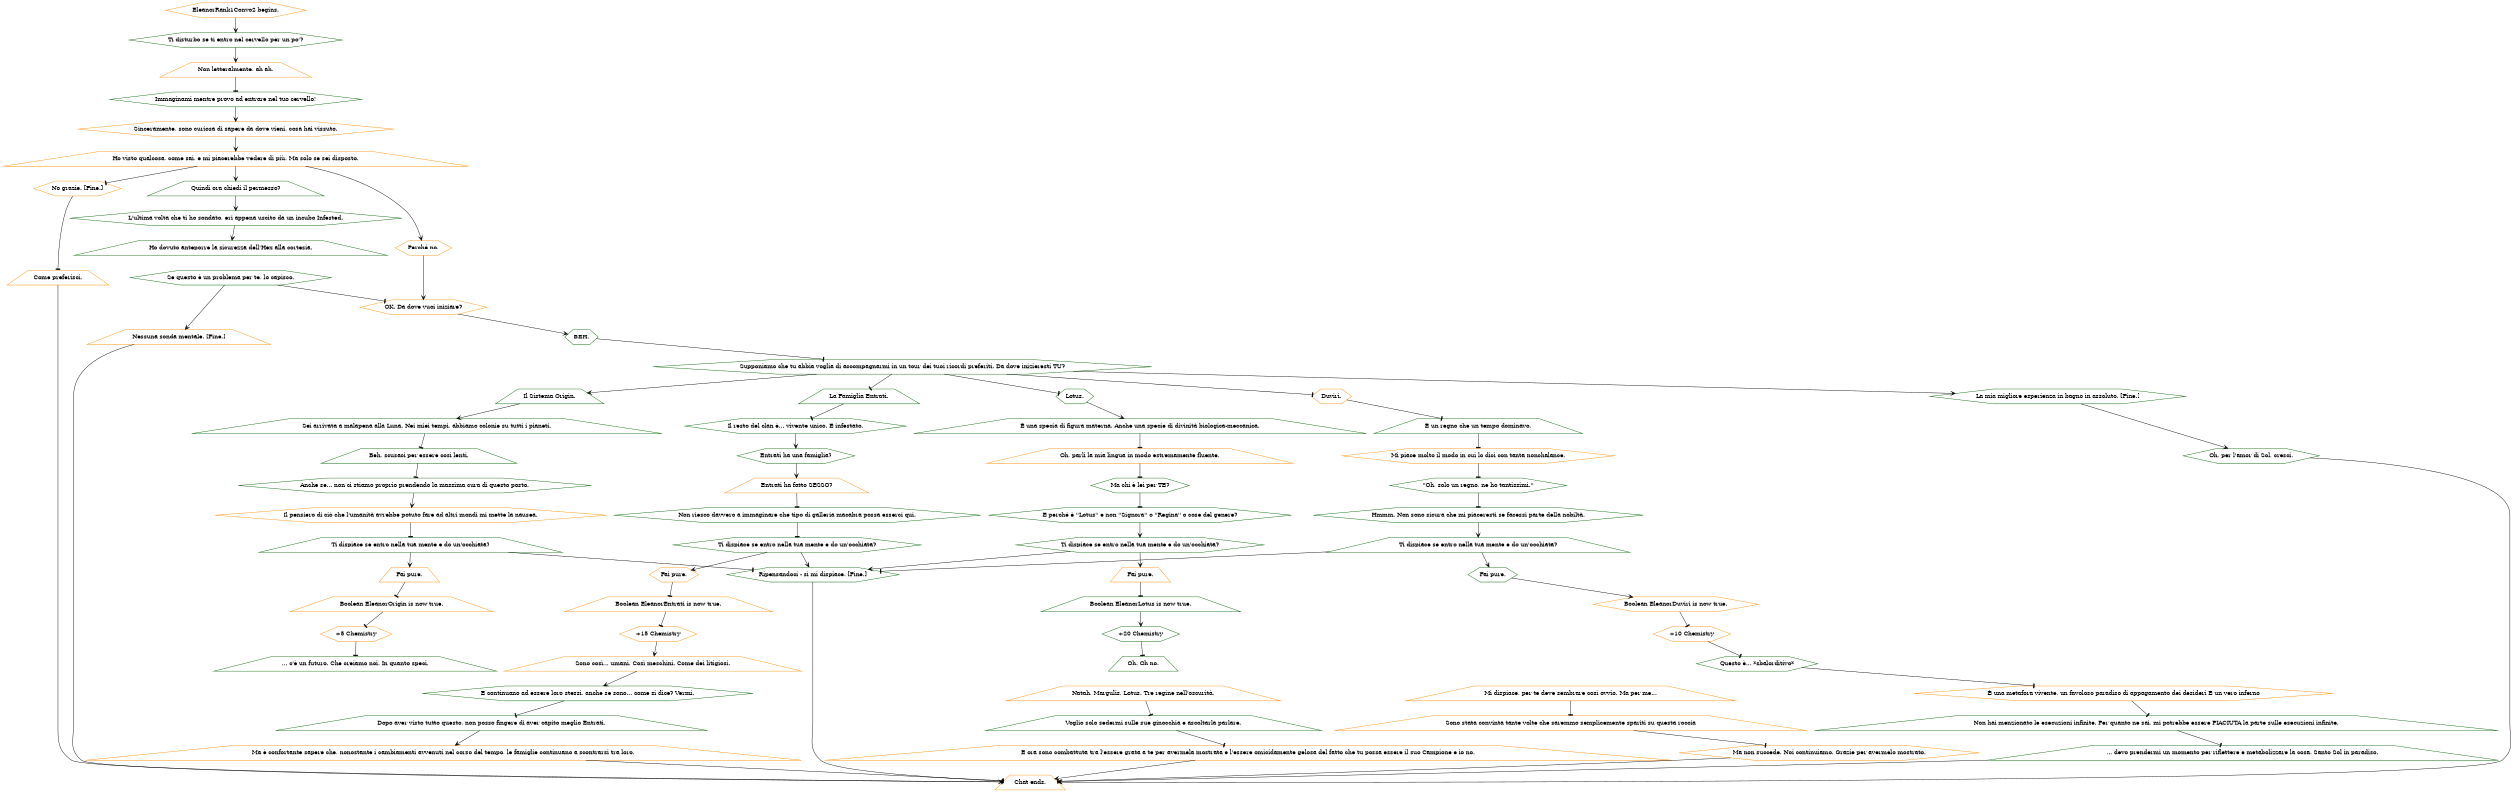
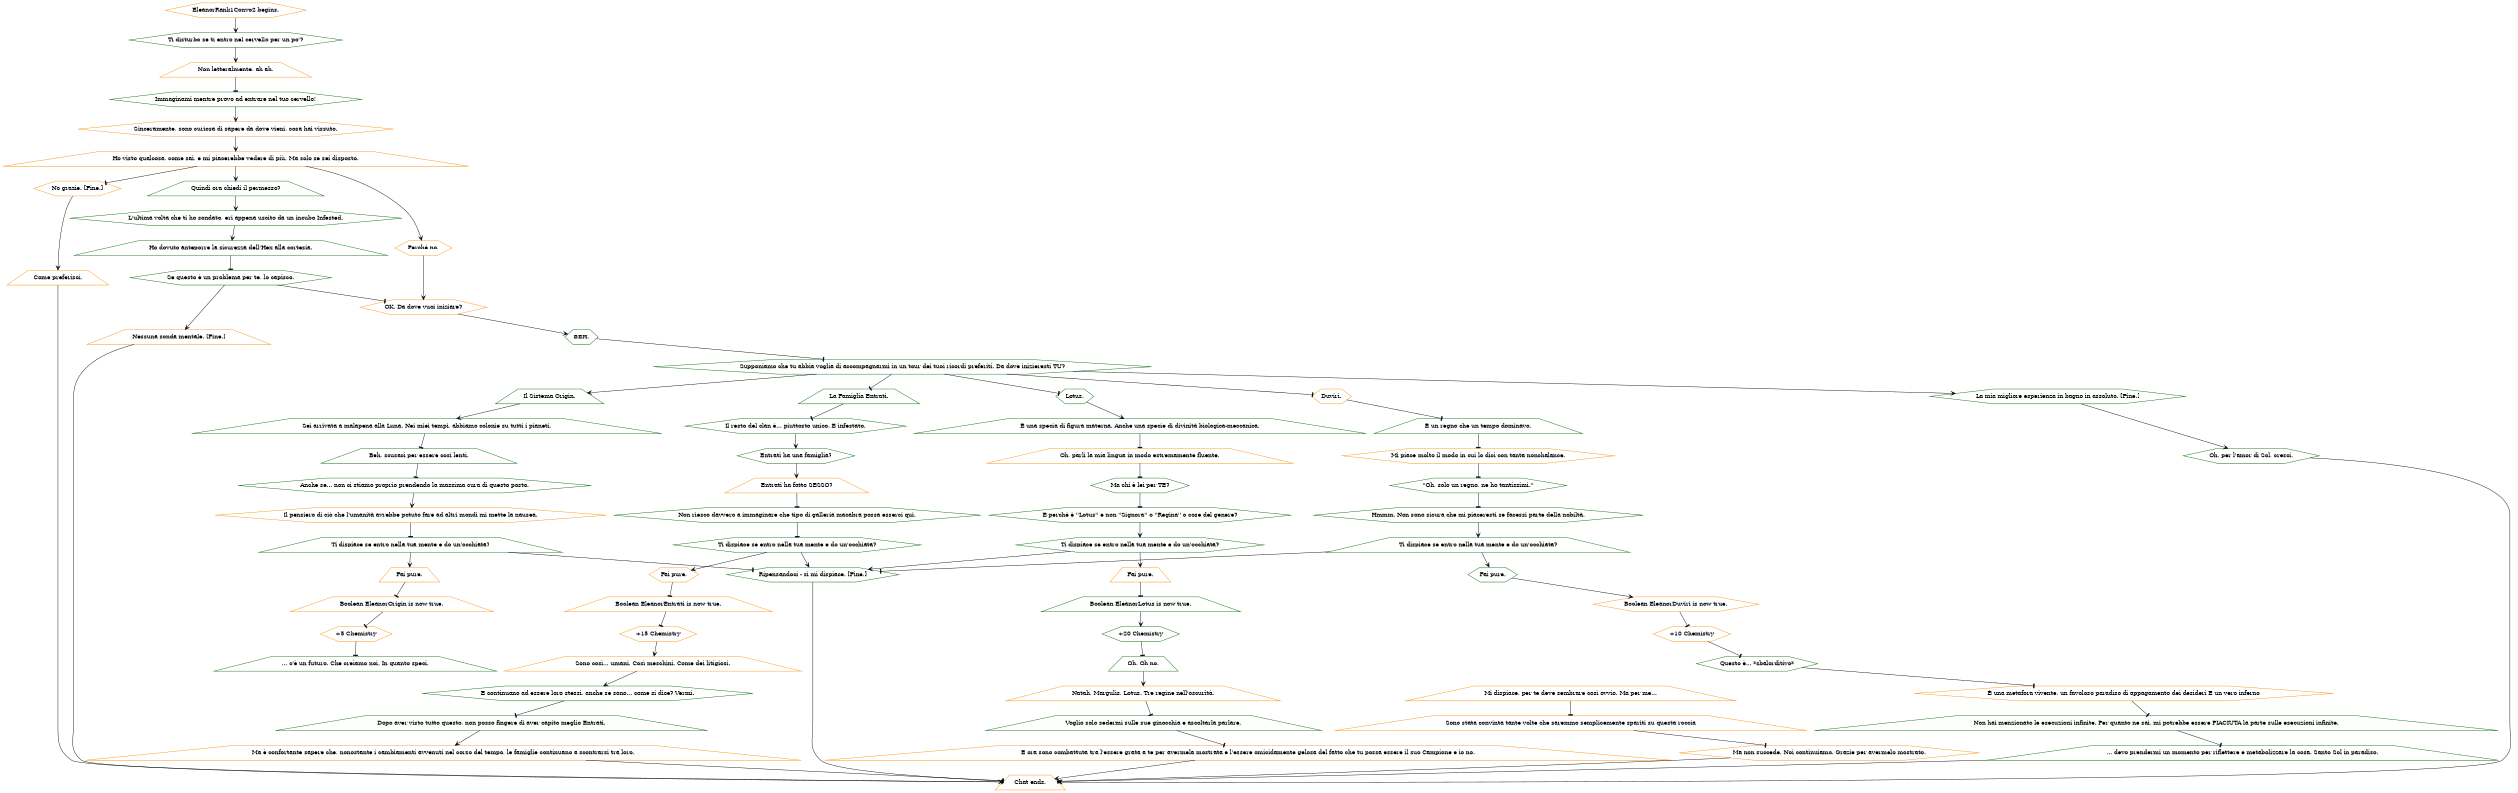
(61, 231) -> (61, 231)
none -> (231, 262)
(796, 426) -> (796, 426)
none -> (1143, 677)
